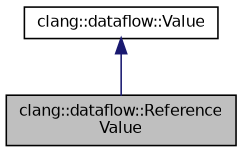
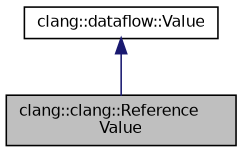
(121, 120) -> (121, 120)
